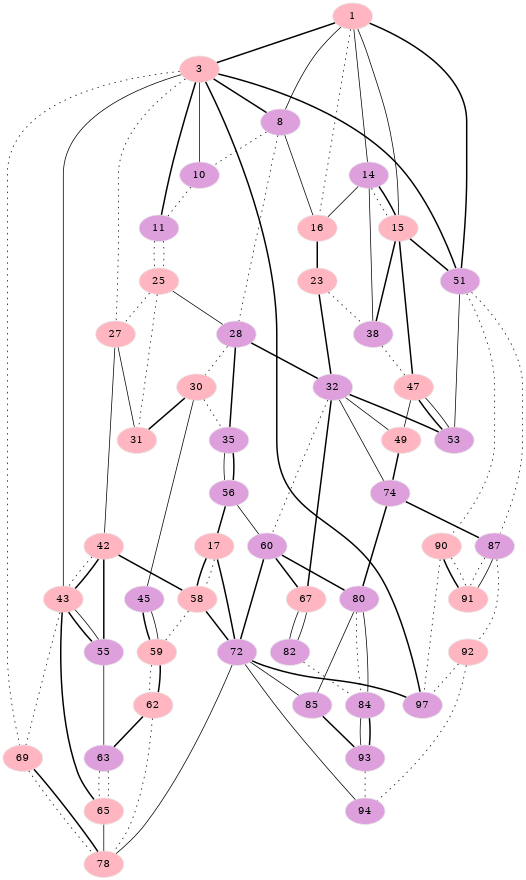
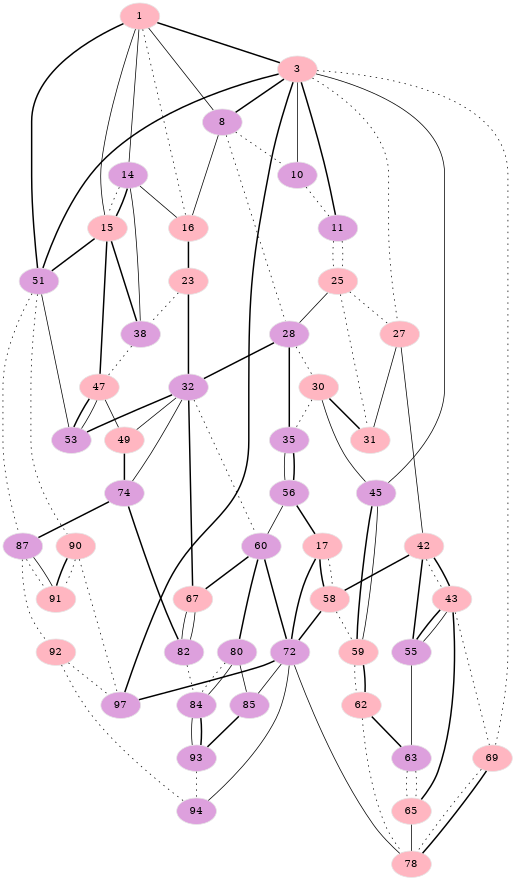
(63, 298) -> (445, 250)
(375, 546) -> (152, 574)
